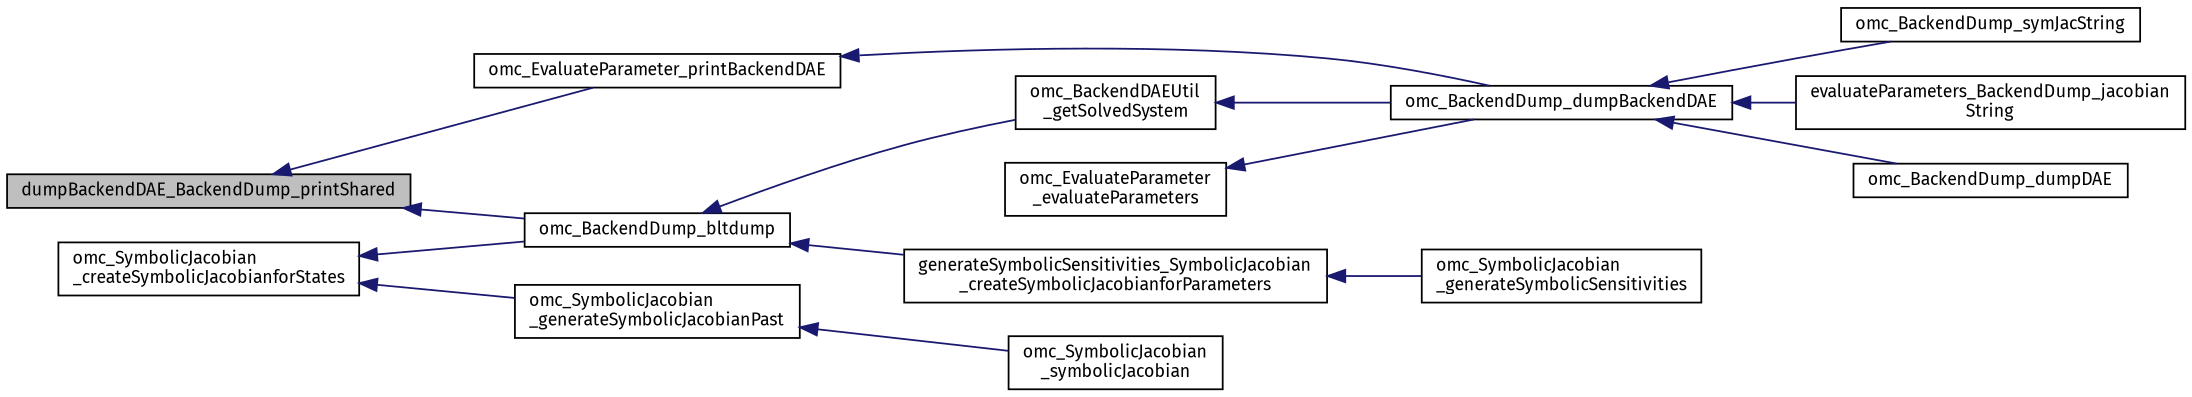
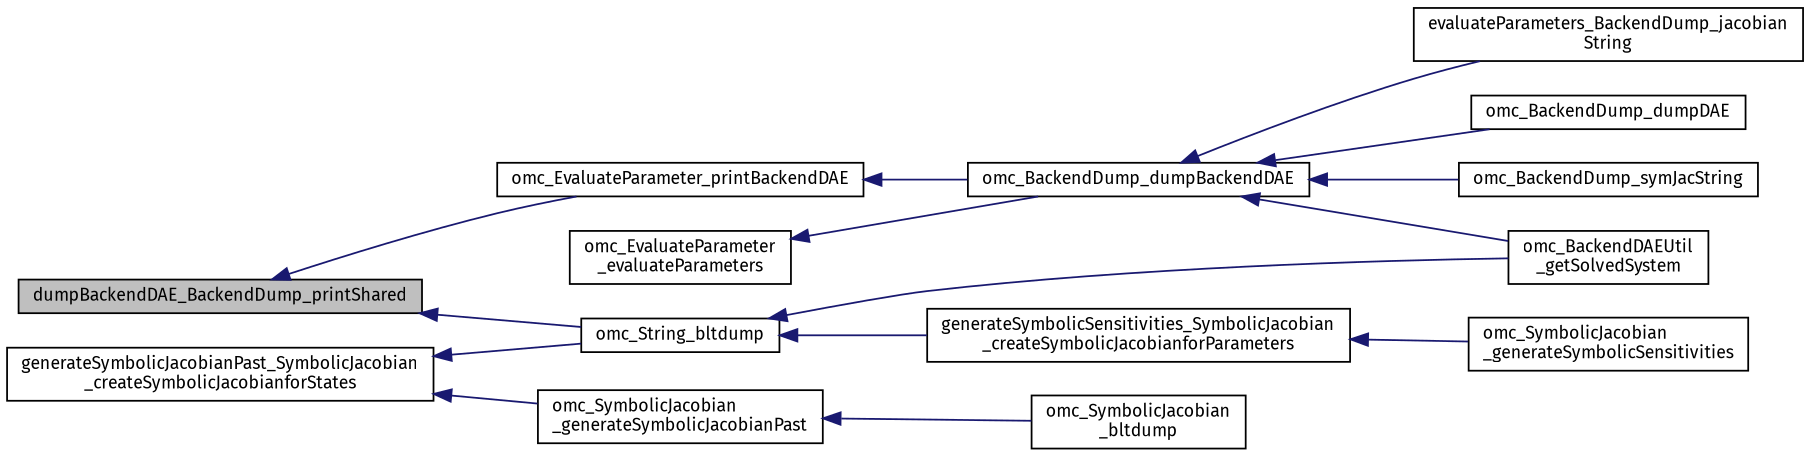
(1312, 103) -> (1384, 220)
(657, 230) -> (680, 335)
(209, 269) -> (220, 374)
(1116, 363) -> (1139, 422)
